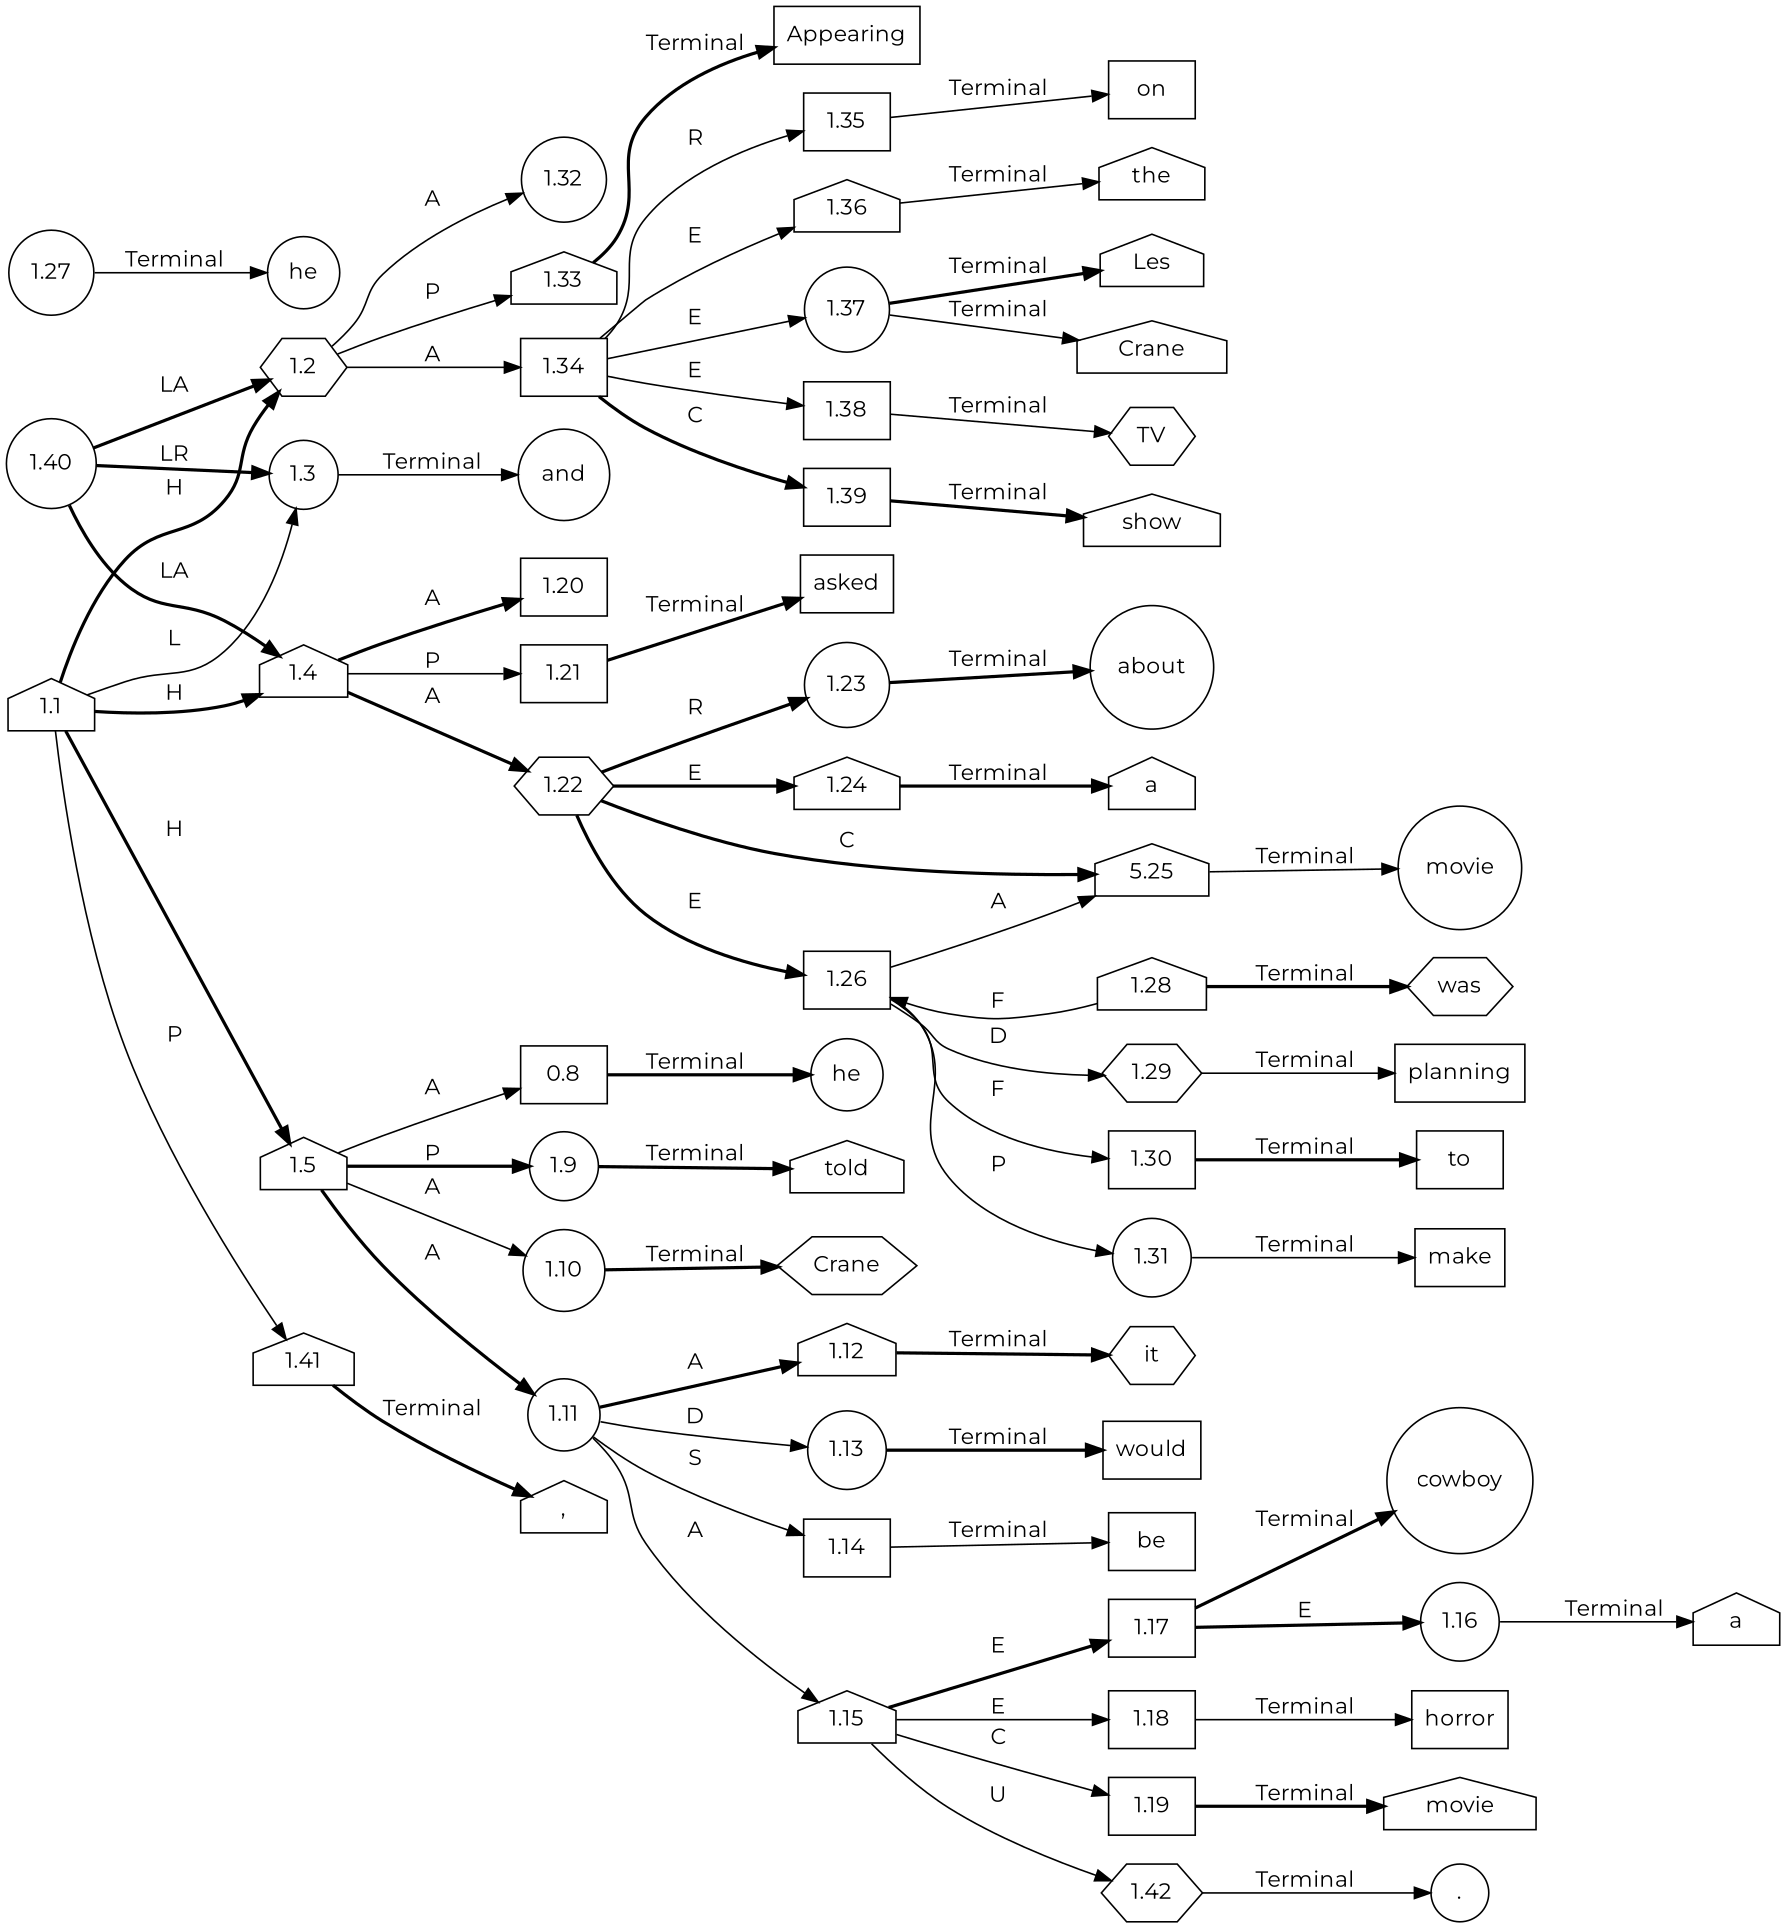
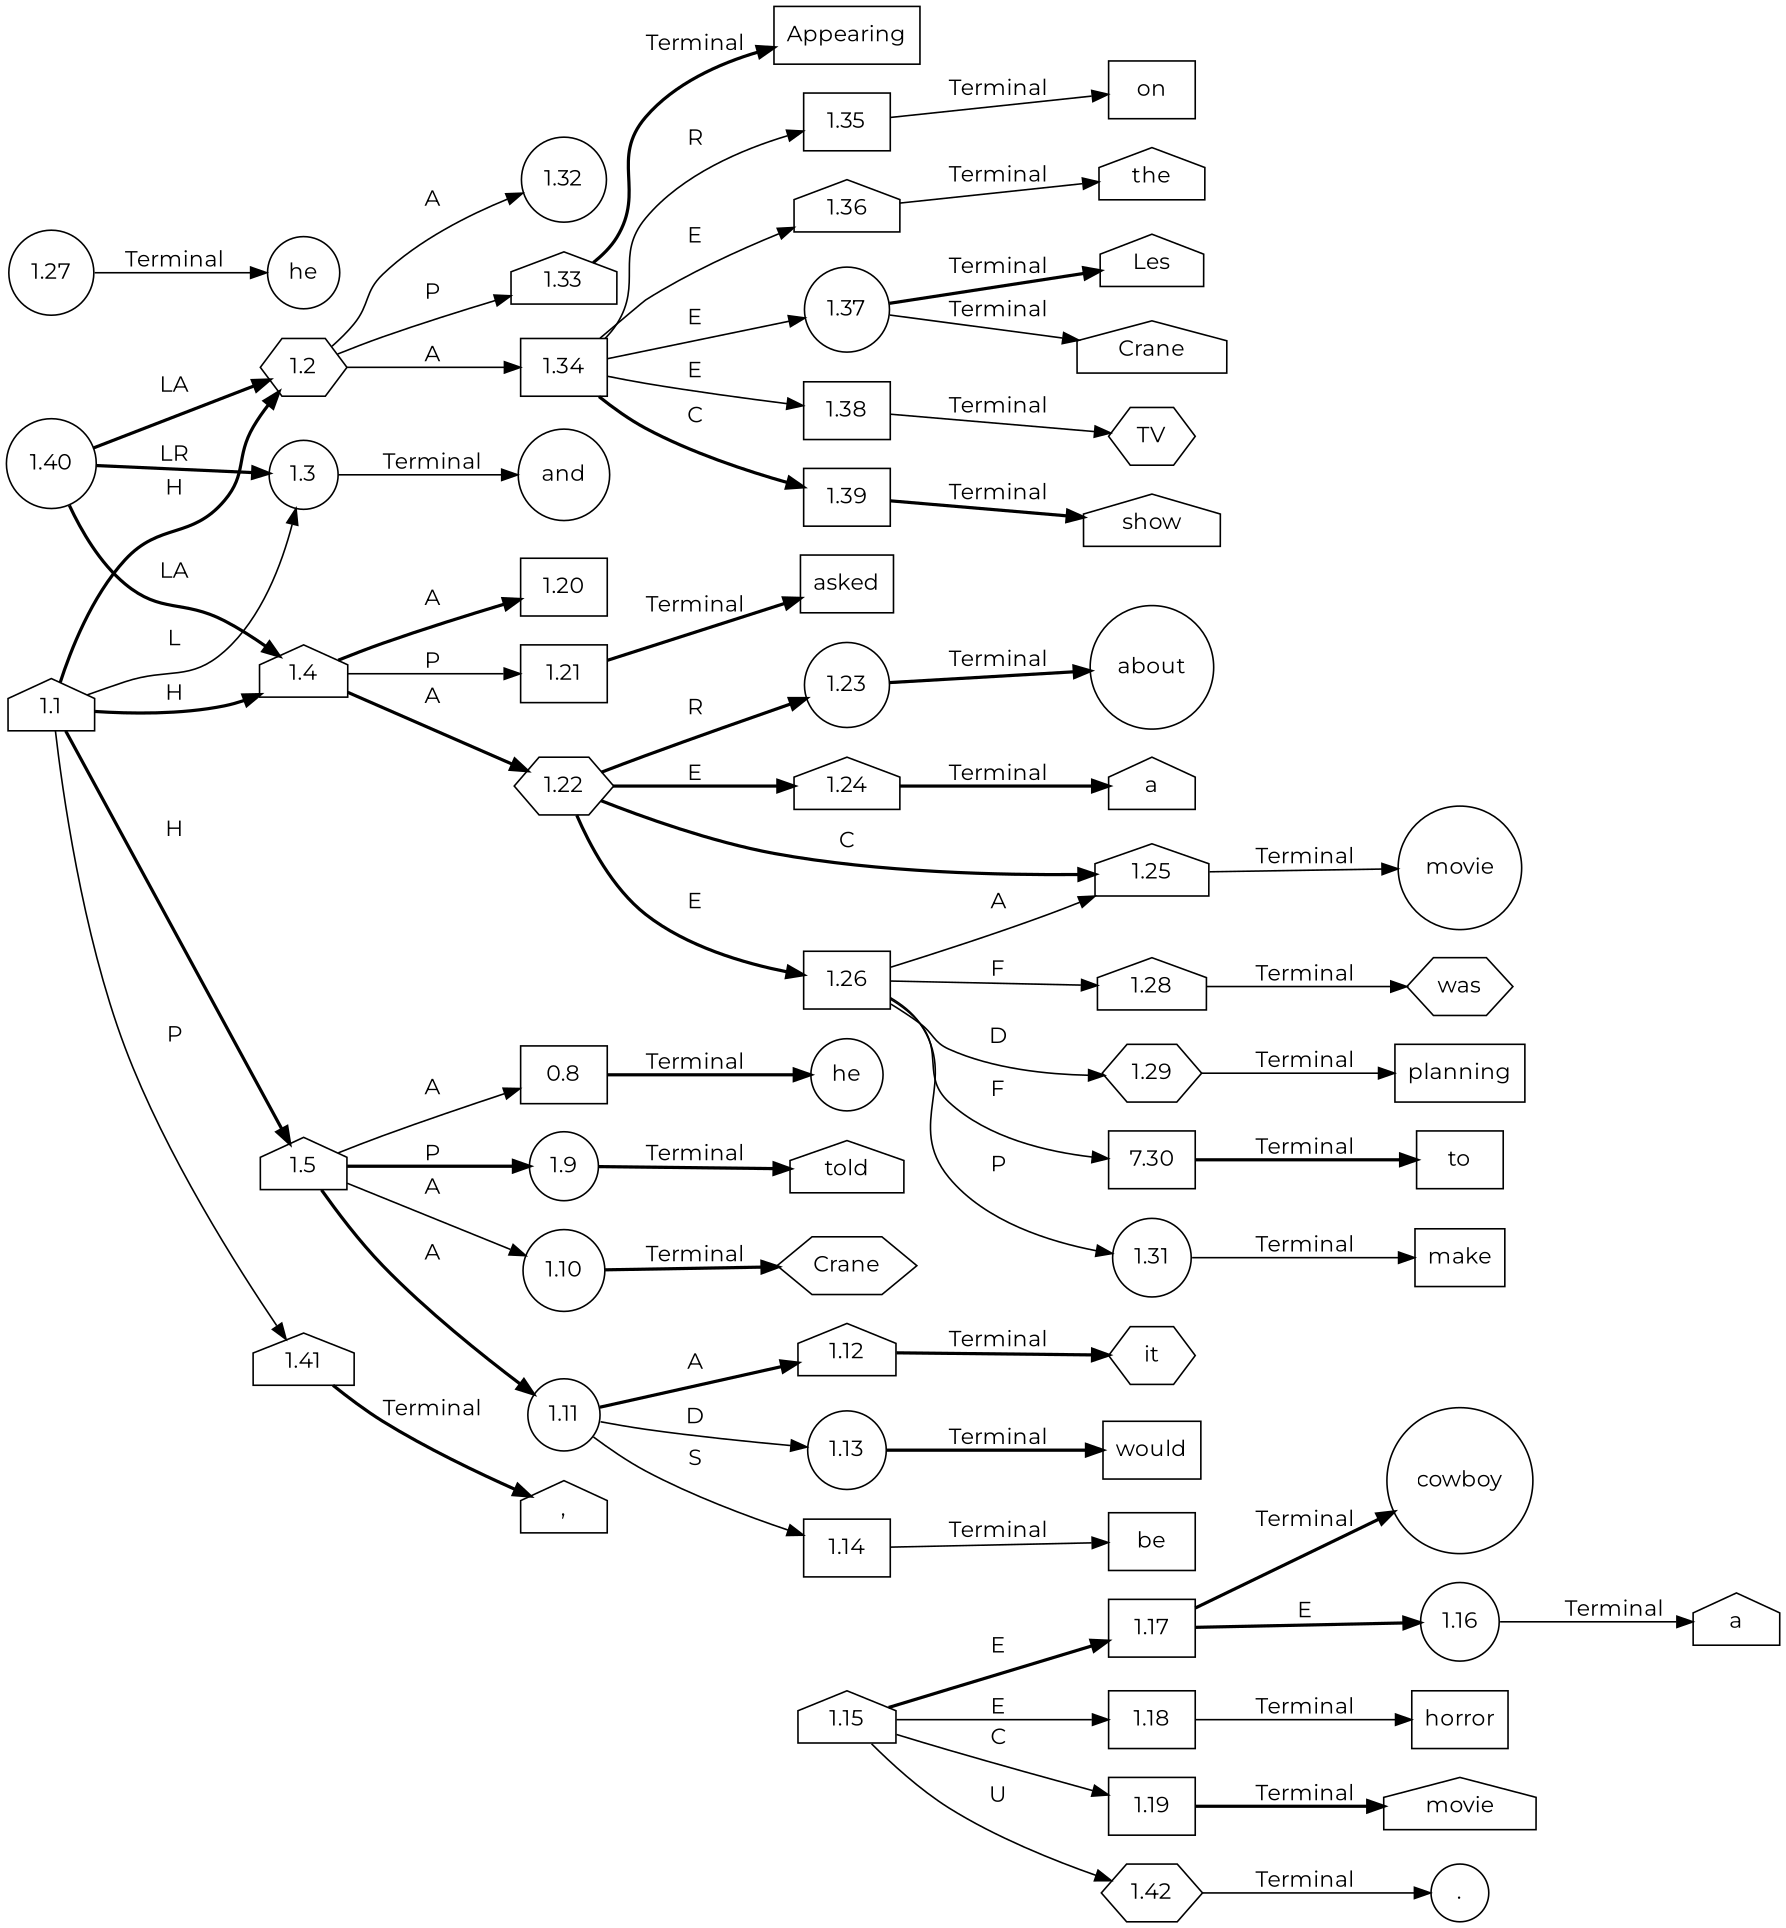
(1152, 873) -> (1152, 873)
(1298, 987) -> (1298, 987)
(1002, 1019) -> (986, 983)
(1152, 1160) -> (1152, 1160)
(677, 1582) -> none
